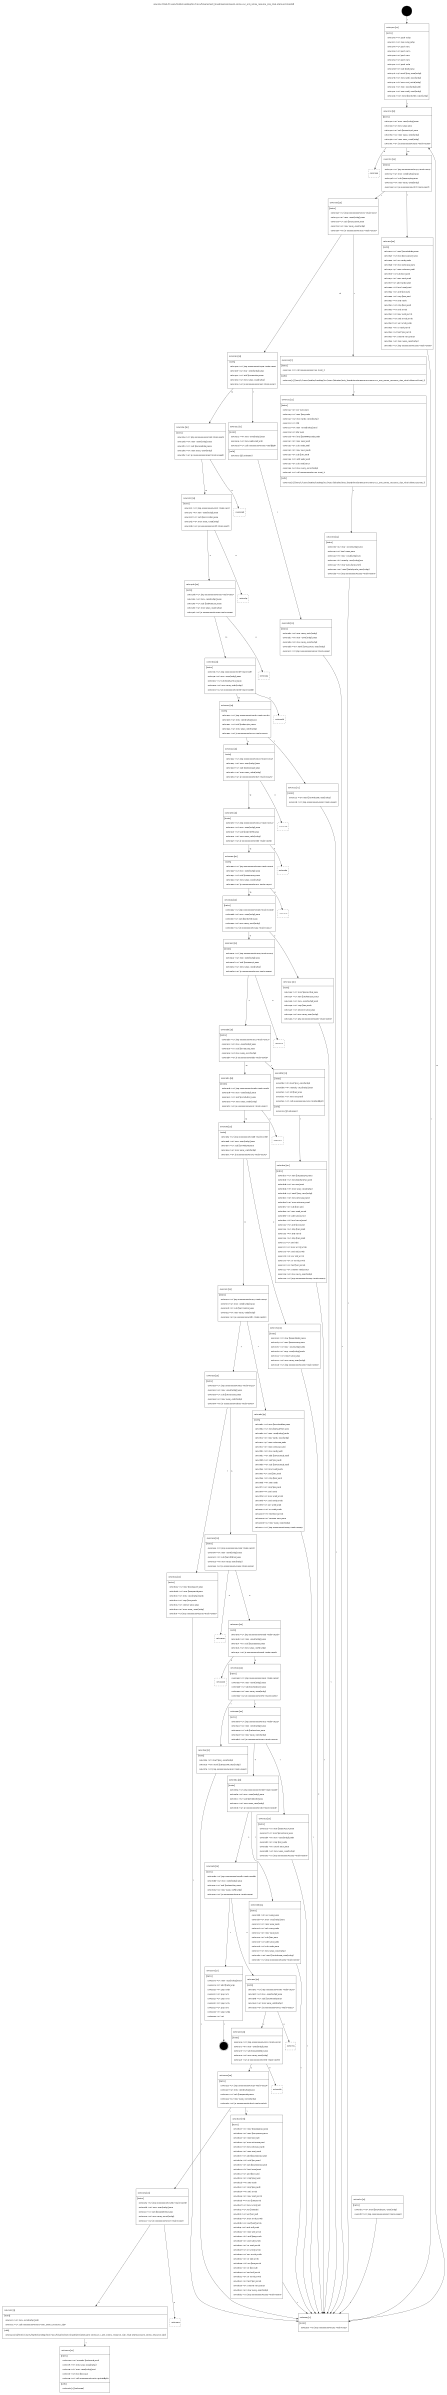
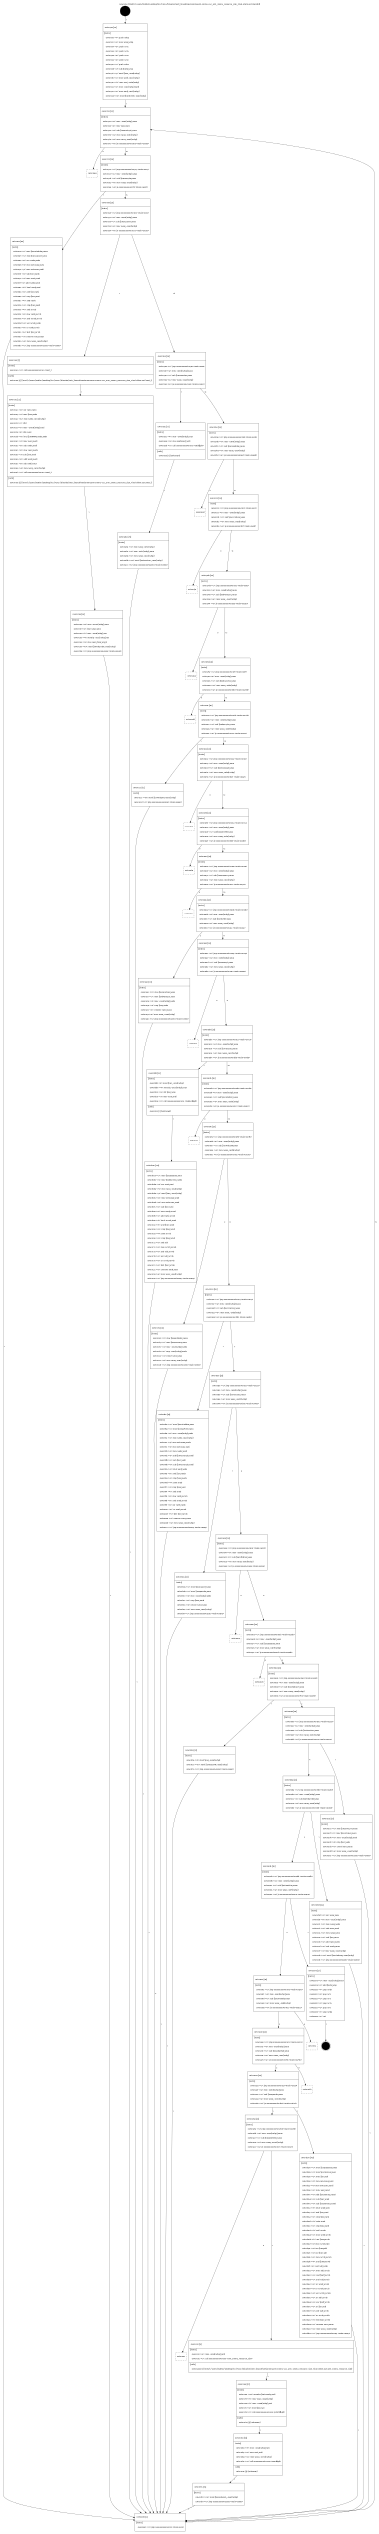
none -> (258, 2455)
